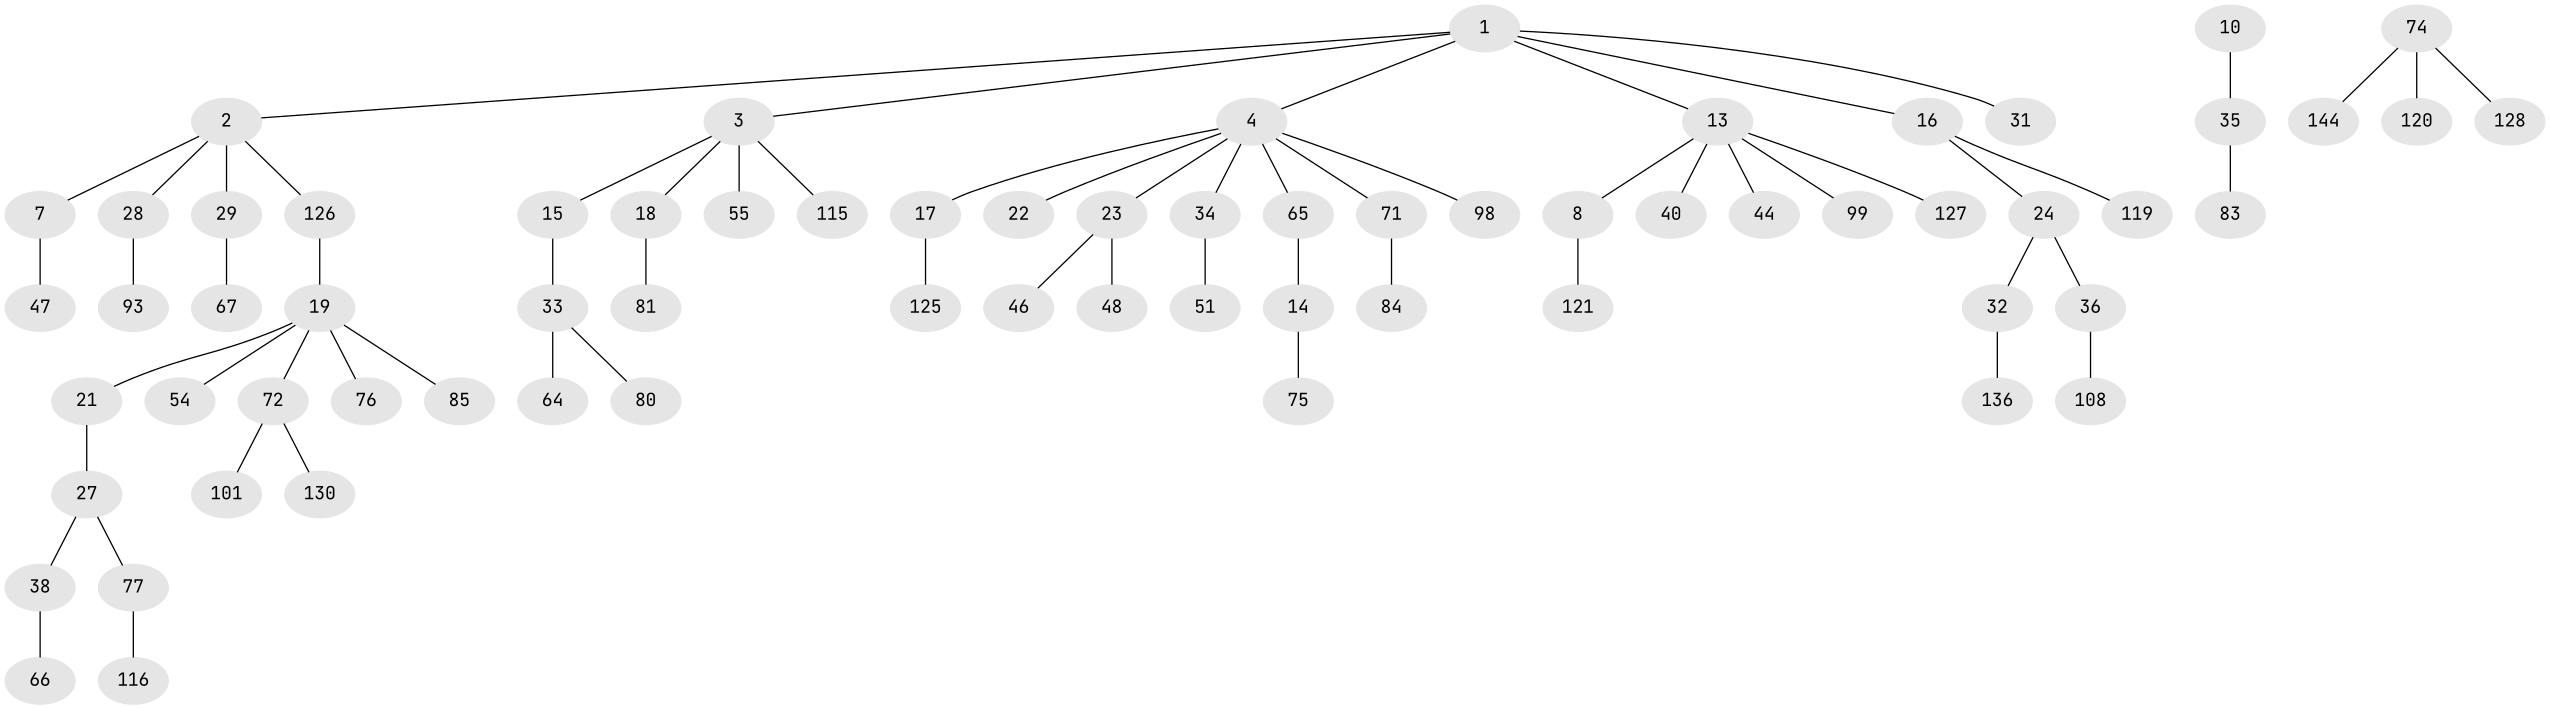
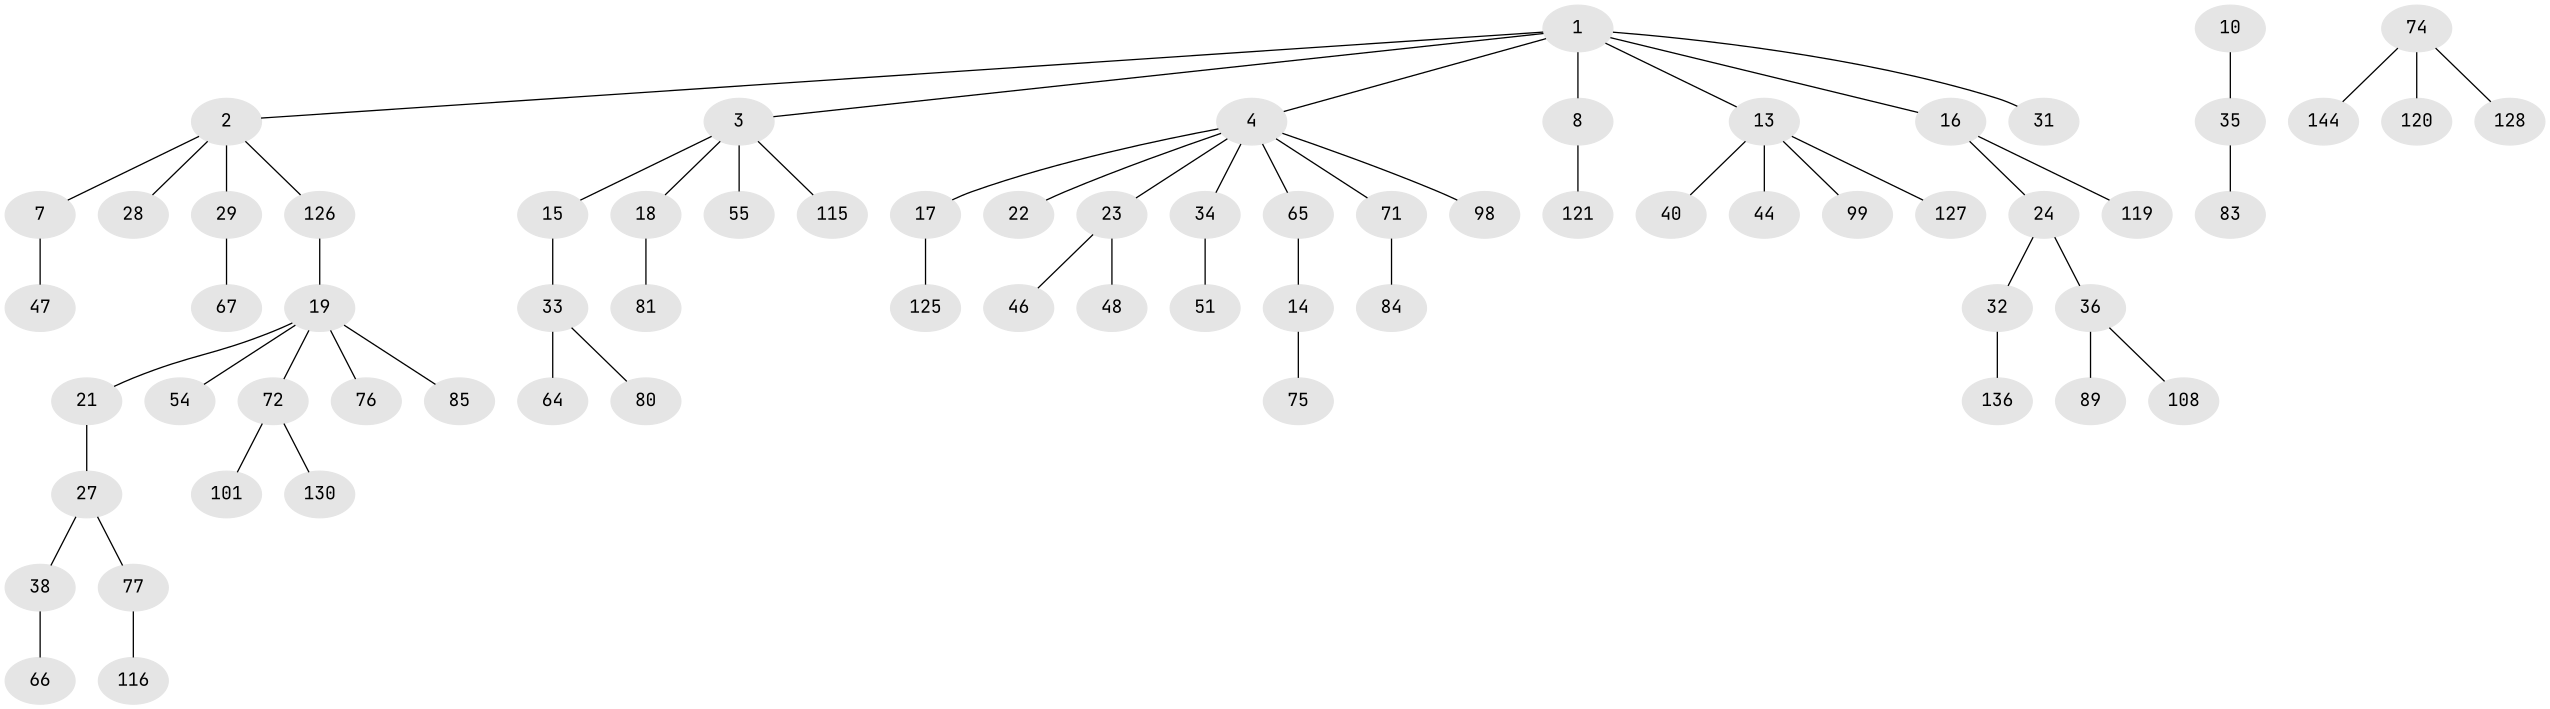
(1648, 168) -> (1578, 75)
(133, 308) -> none
none -> (2091, 401)
